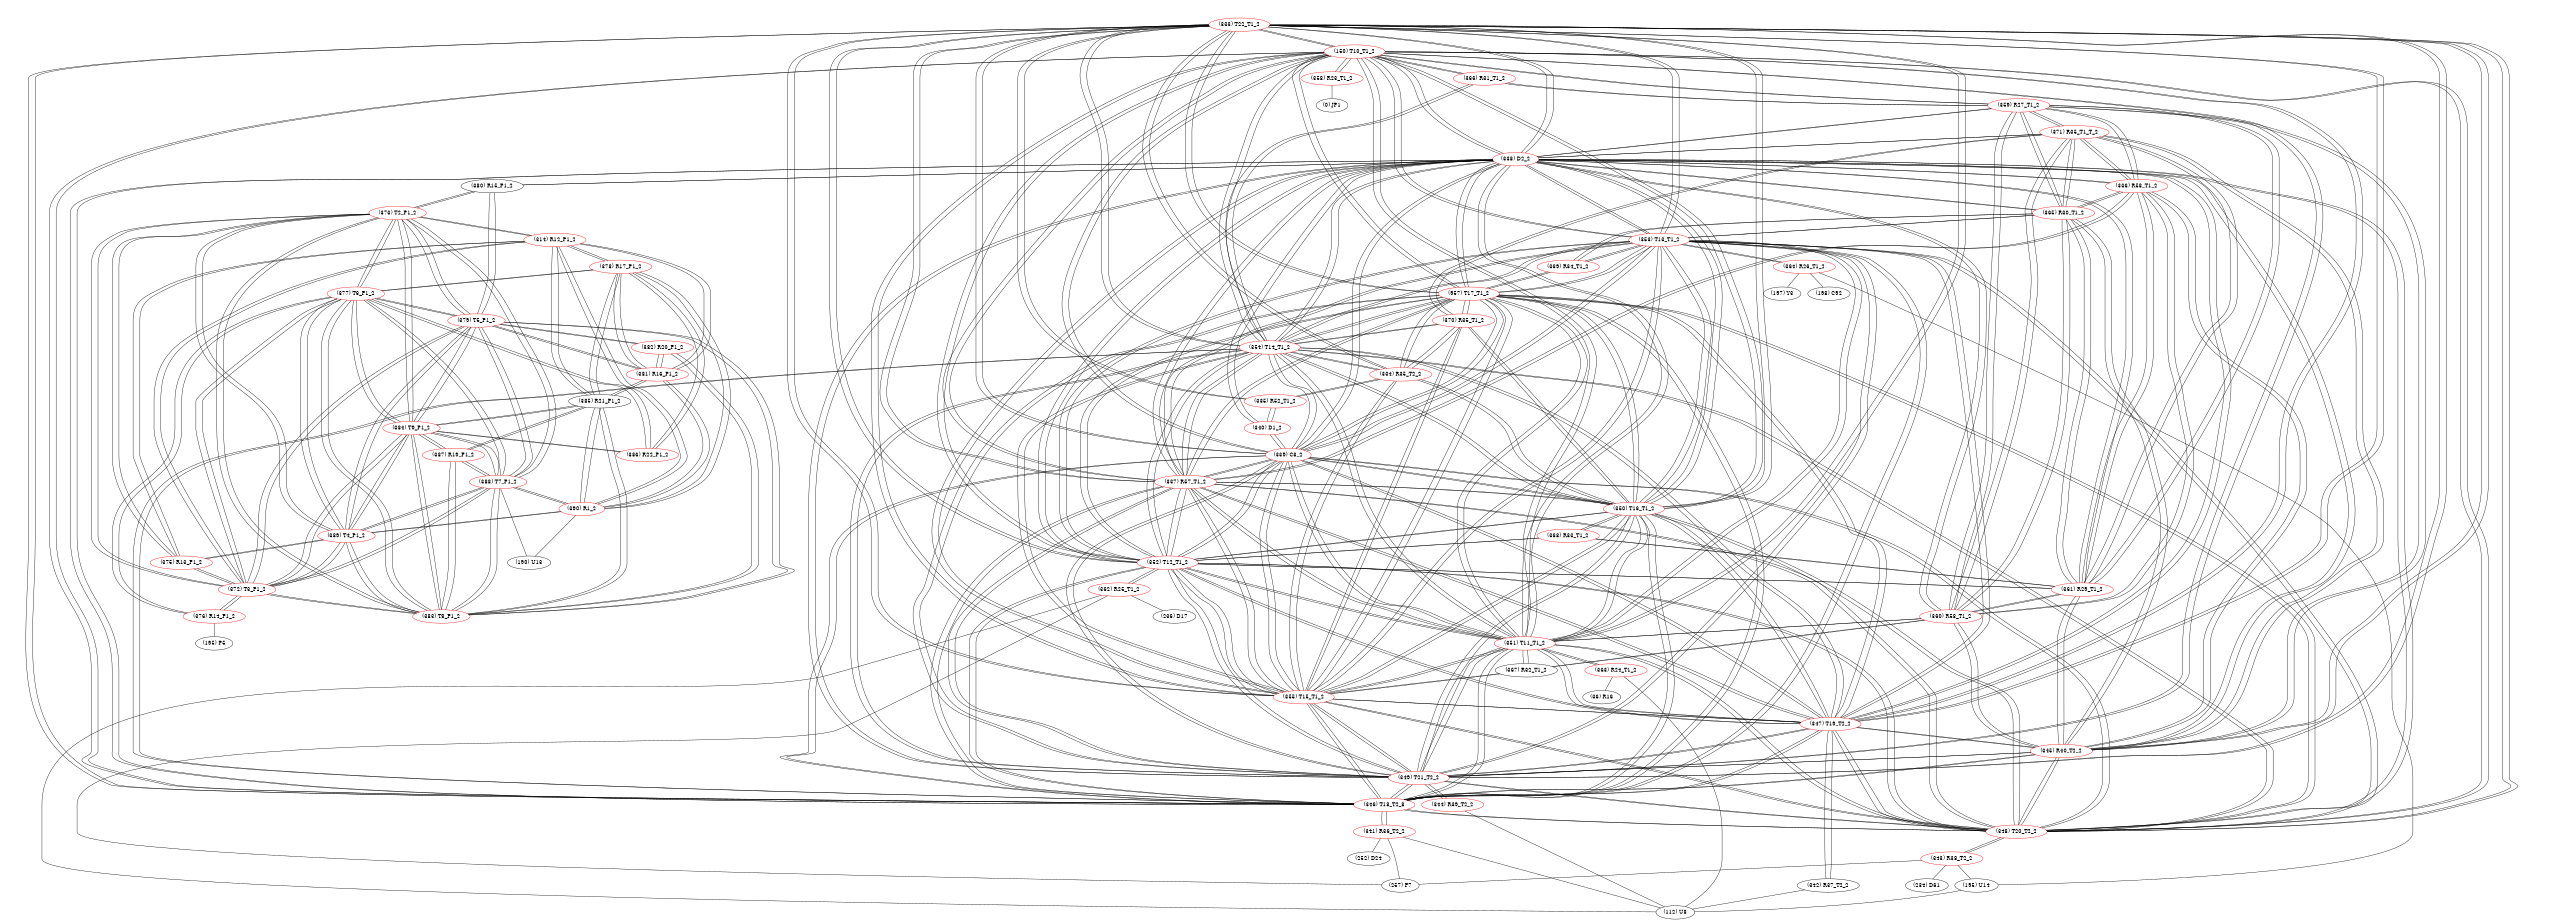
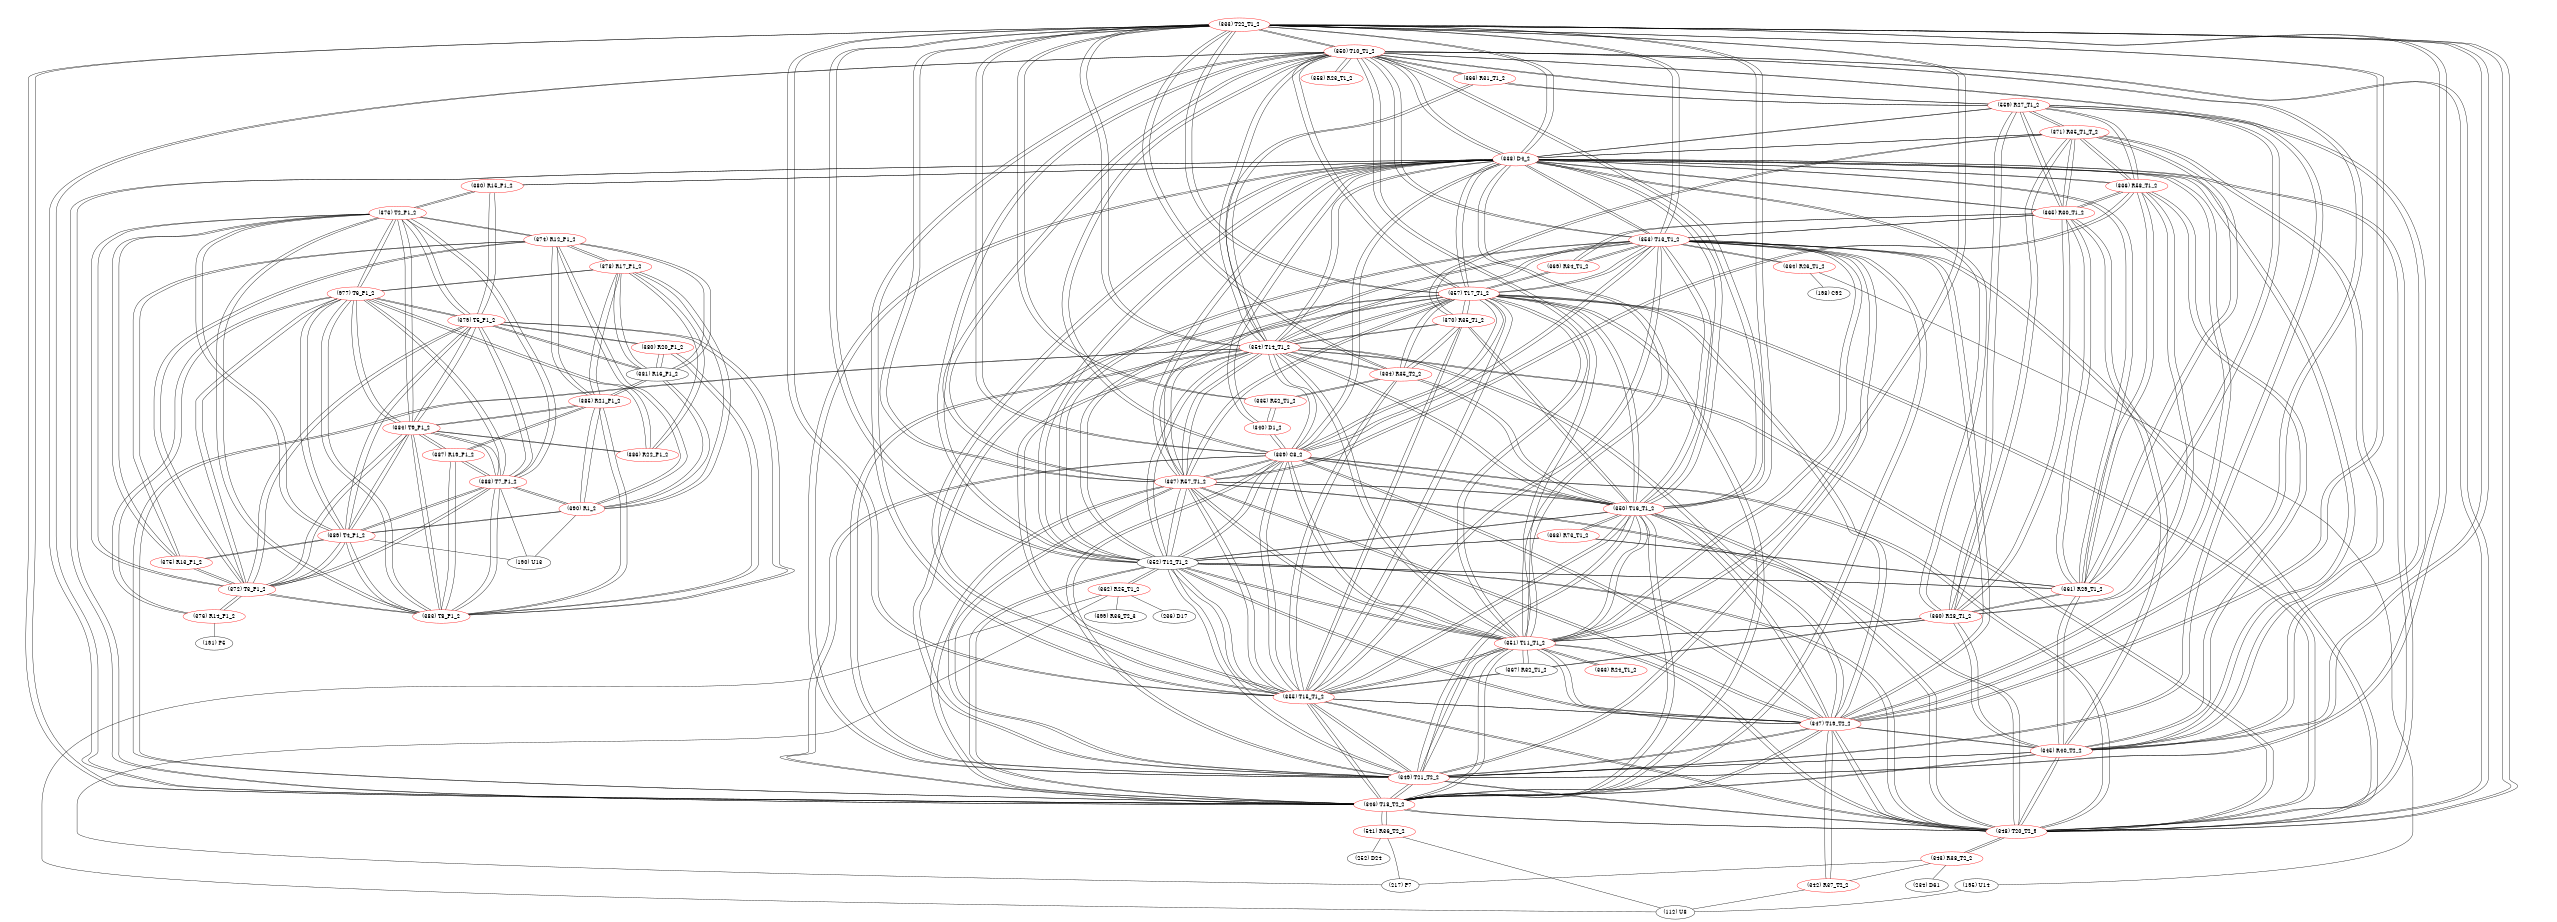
(1354, 52) -> (1354, 52)
(1332, 105) -> none
(2019, 105) -> (2019, 105)
(1516, 159) -> (1516, 159)
(492, 186) -> (492, 186)
(555, 240) -> (555, 240)
(356, 294) -> (356, 294)
(1469, 294) -> (1469, 294)
(1782, 294) -> none
(663, 347) -> (663, 347)
(657, 374) -> (657, 374)
(600, 401) -> (600, 401)
(1568, 536) -> (1568, 536)
none -> (440, 550)
(1168, 563) -> (1168, 563)
none -> (1115, 616)
(1951, 616) -> (1951, 616)
(214, 643) -> (214, 643)
(1602, 697) -> none
(1714, 790) -> none
(1384, 805) -> (1384, 805)
(1453, 805) -> none
(1384, 832) -> (1384, 832)
(2016, 832) -> (2016, 832)
(1964, 872) -> (1890, 872)
(1400, 885) -> (1400, 885)
(1828, 885) -> (1828, 885)
